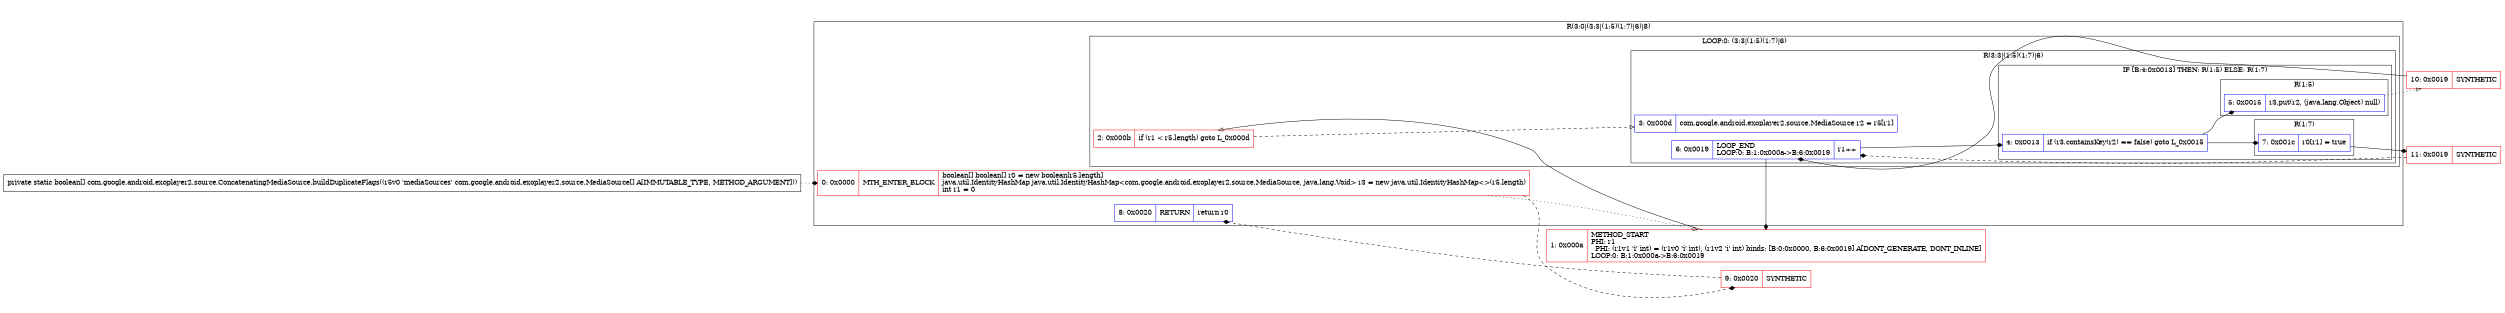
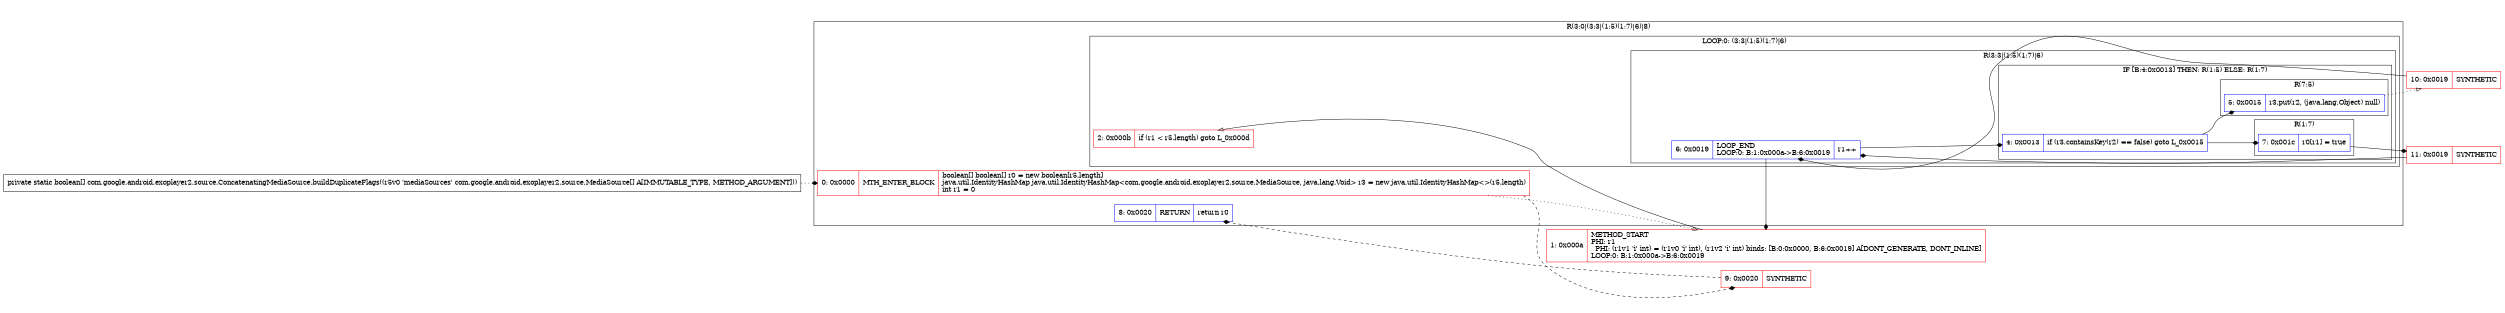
(2304, 85) -> (2304, 85)
(1766, 124) -> none
(2136, 163) -> (2136, 163)
